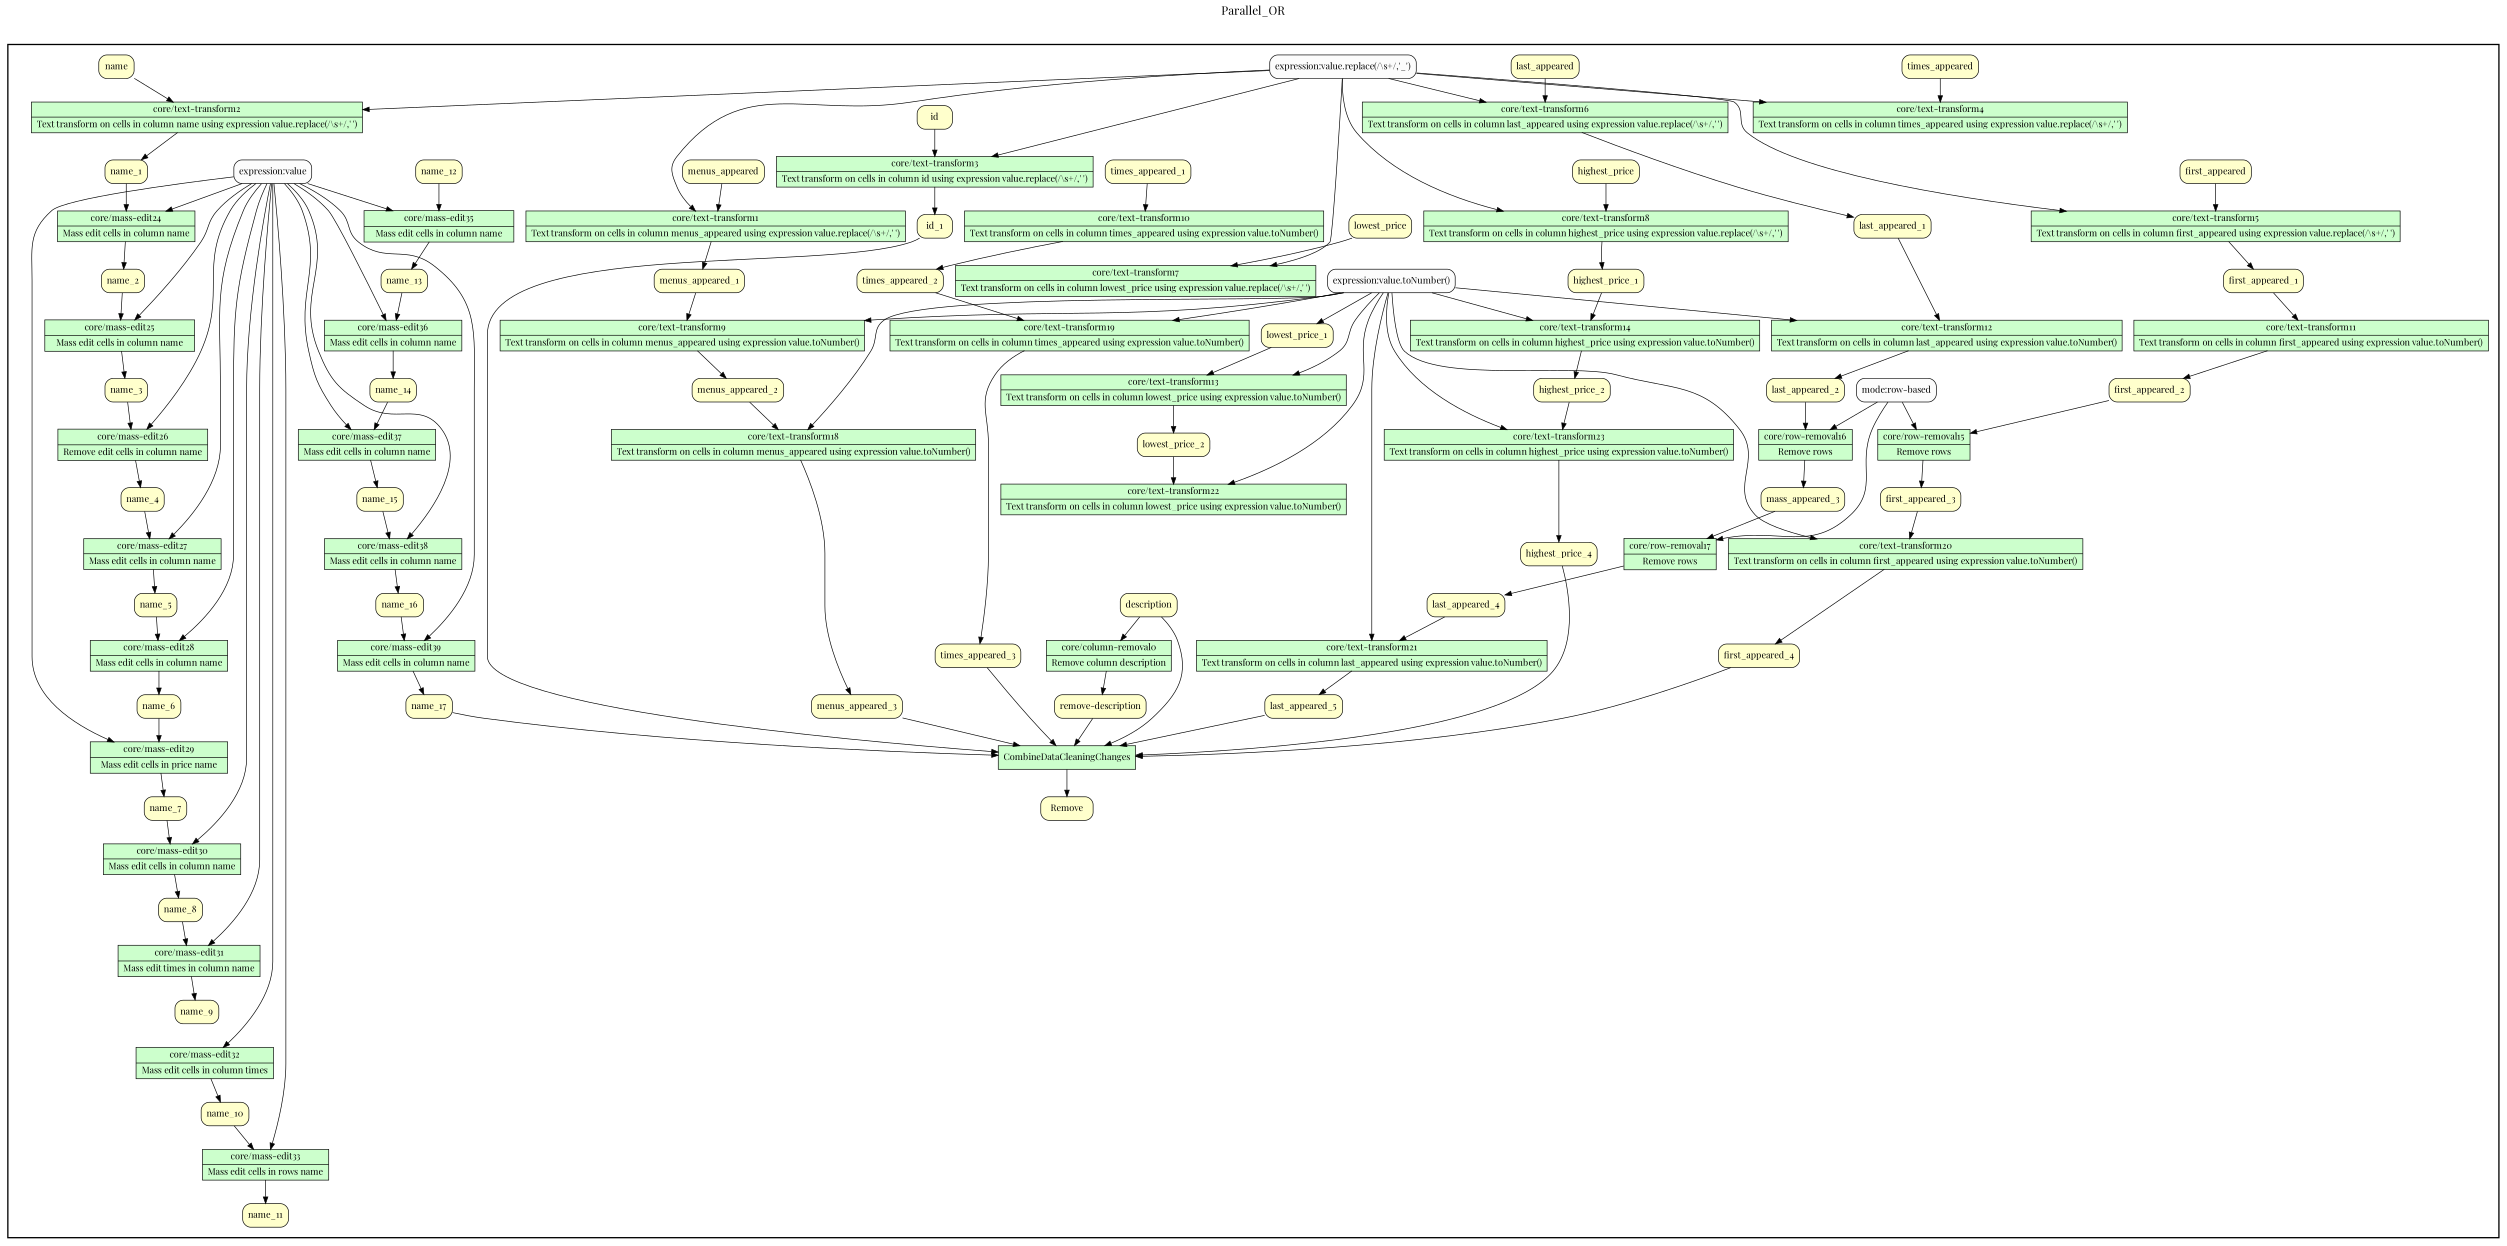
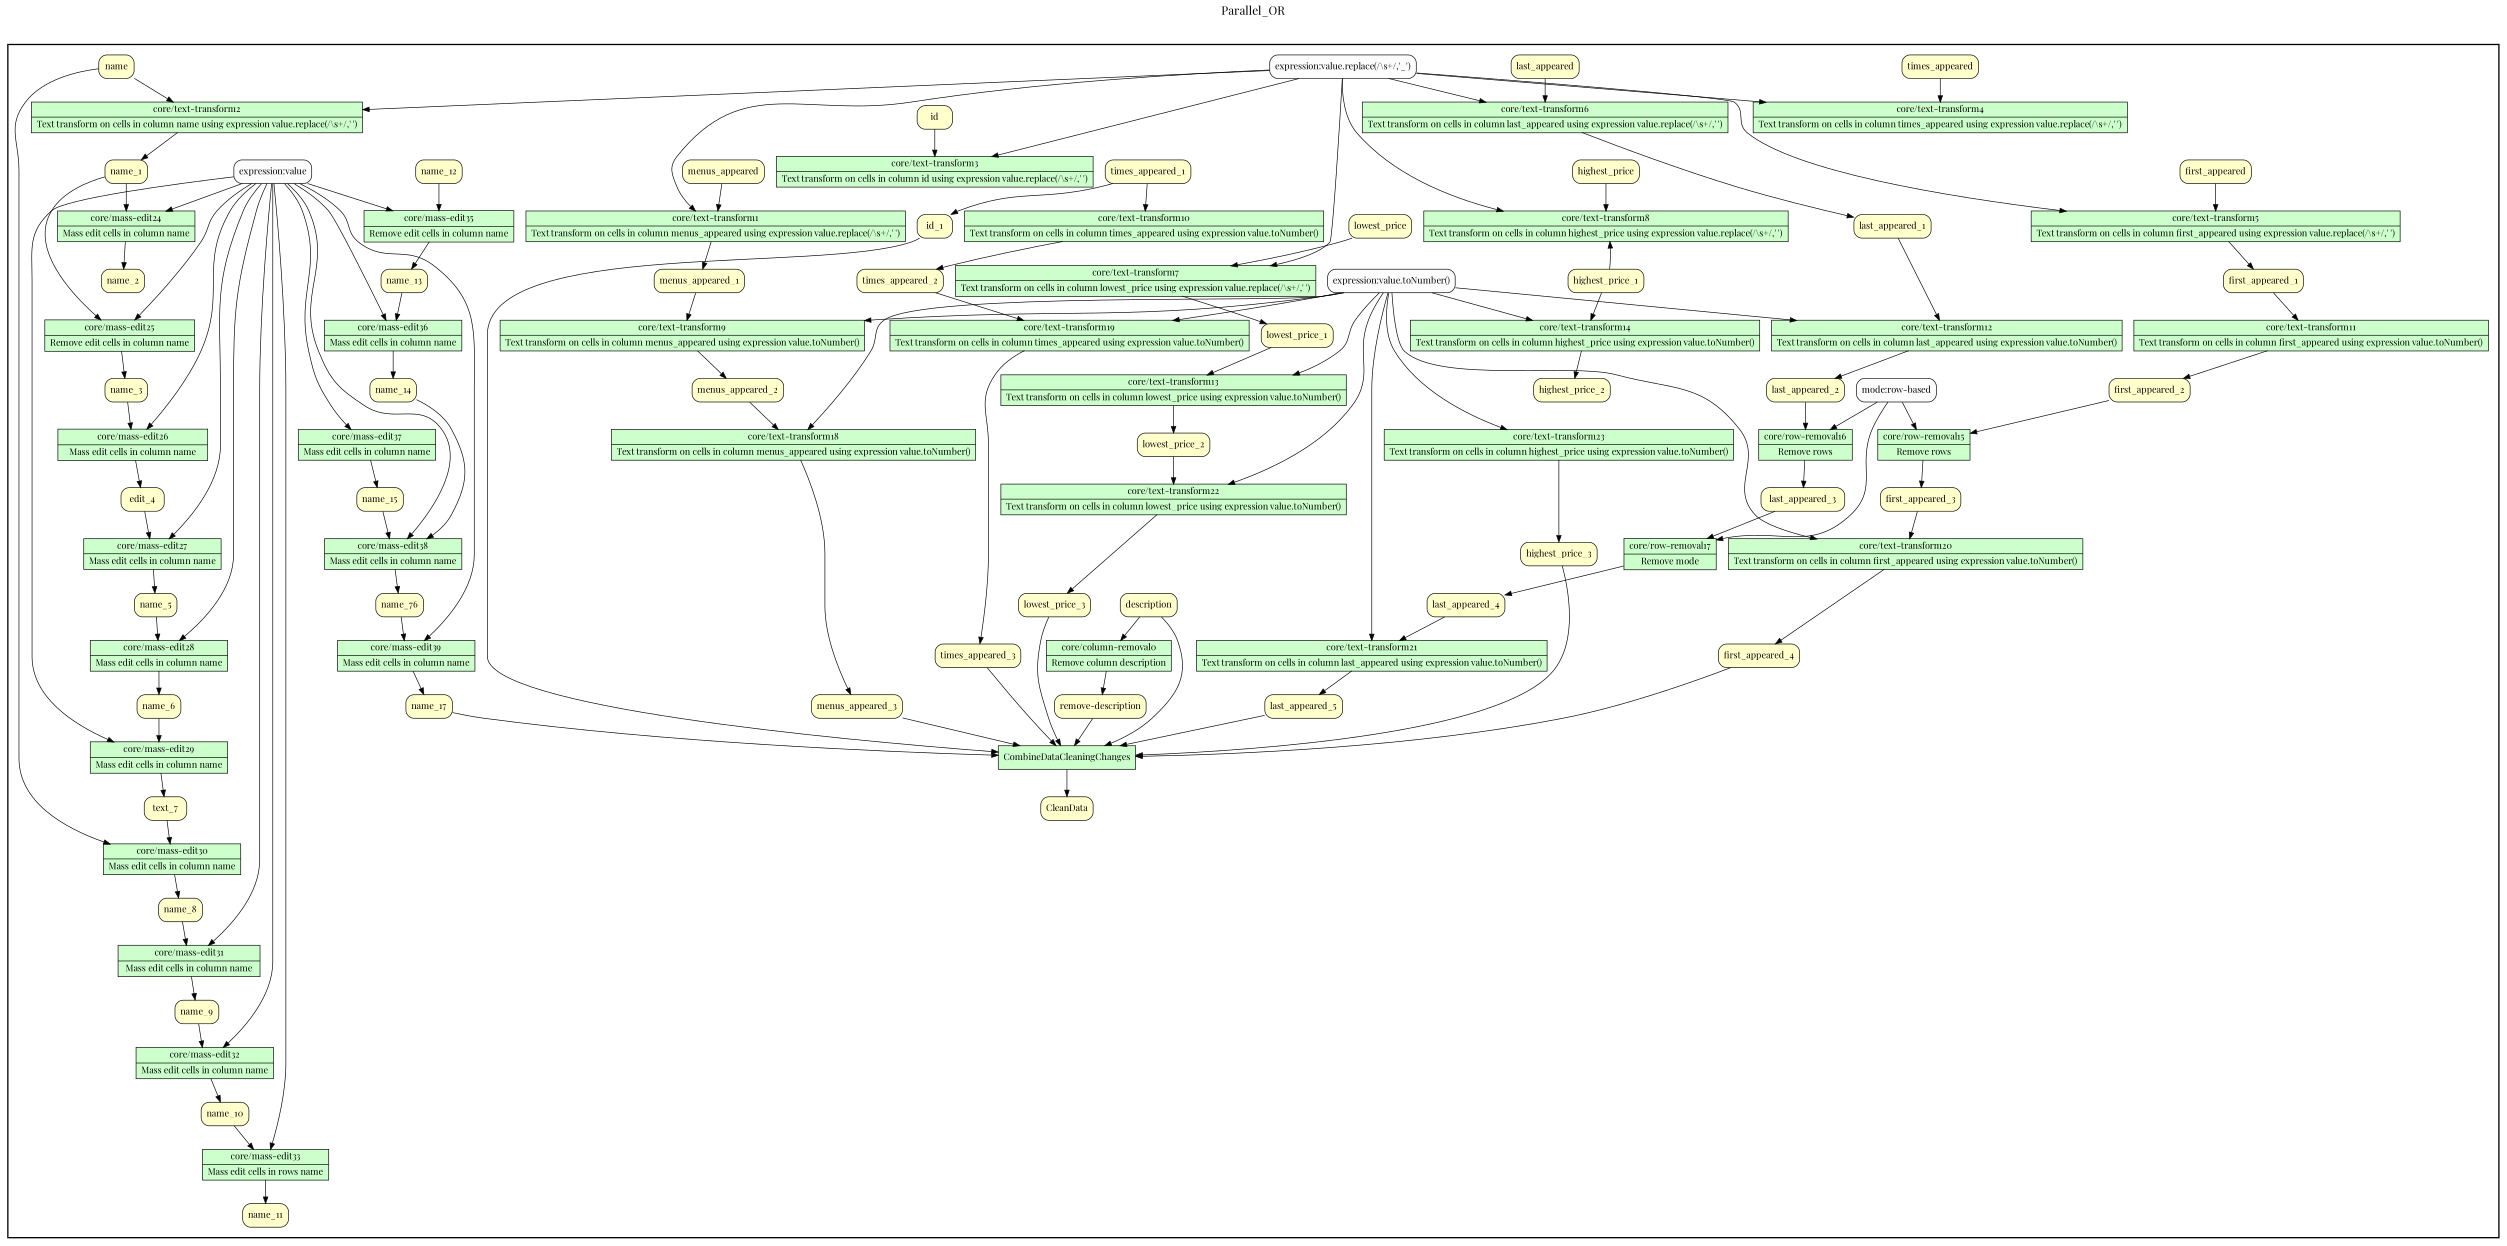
(935, 197) -> (1034, 195)
(439, 234) -> (439, 234)
(1602, 252) -> (1610, 259)
(122, 303) -> (45, 239)
(1347, 307) -> (1208, 304)
(120, 343) -> (120, 343)
(1567, 413) -> none
(380, 417) -> (464, 463)
(133, 452) -> (133, 452)
(143, 499) -> (143, 499)
(1803, 499) -> (1803, 499)
(247, 519) -> (19, 451)
(1559, 554) -> (1559, 554)
(1670, 562) -> (1670, 562)
(400, 605) -> (400, 605)
none -> (1055, 605)
(159, 765) -> (159, 765)
(166, 809) -> (166, 809)
(1067, 809) -> (1067, 809)
(189, 968) -> (189, 968)
none -> (200, 1033)
(205, 1071) -> (205, 1071)
